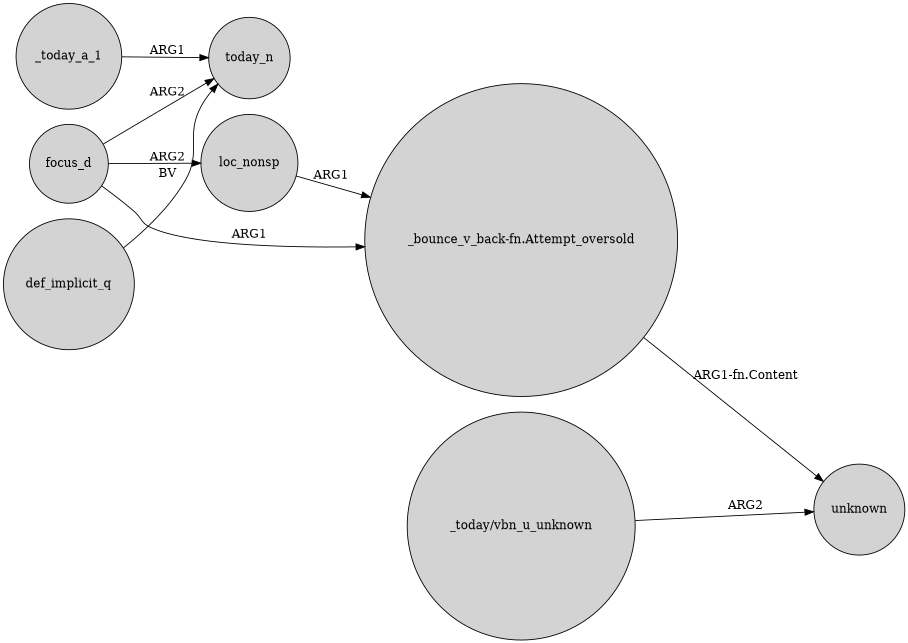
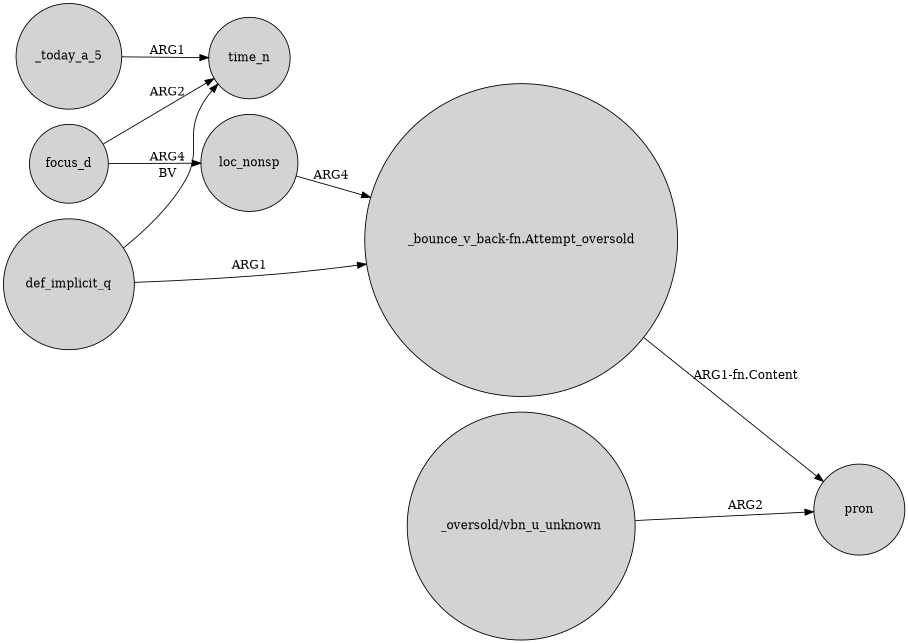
(69, 56) -> (69, 56)
(249, 58) -> (249, 58)
(168, 157) -> (168, 157)
(331, 176) -> (331, 176)
(220, 242) -> (246, 276)
(859, 510) -> (859, 510)
(521, 526) -> (521, 526)
